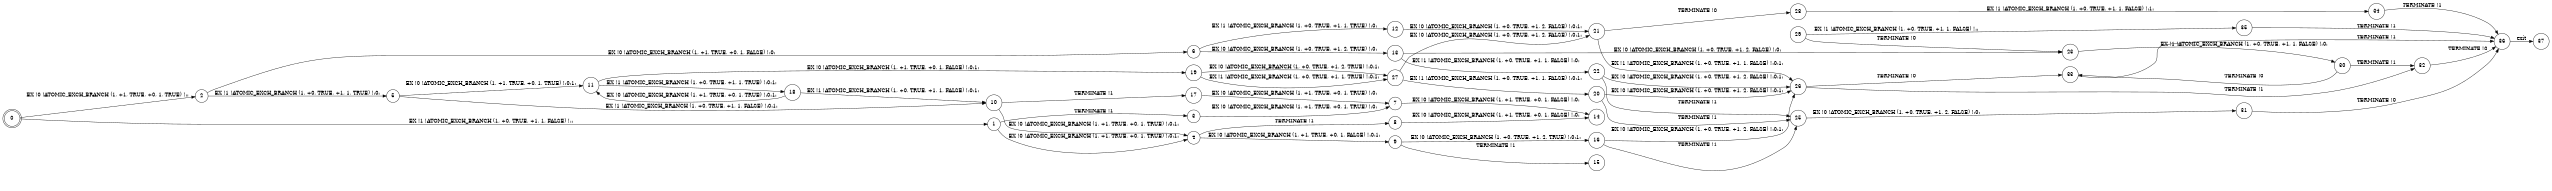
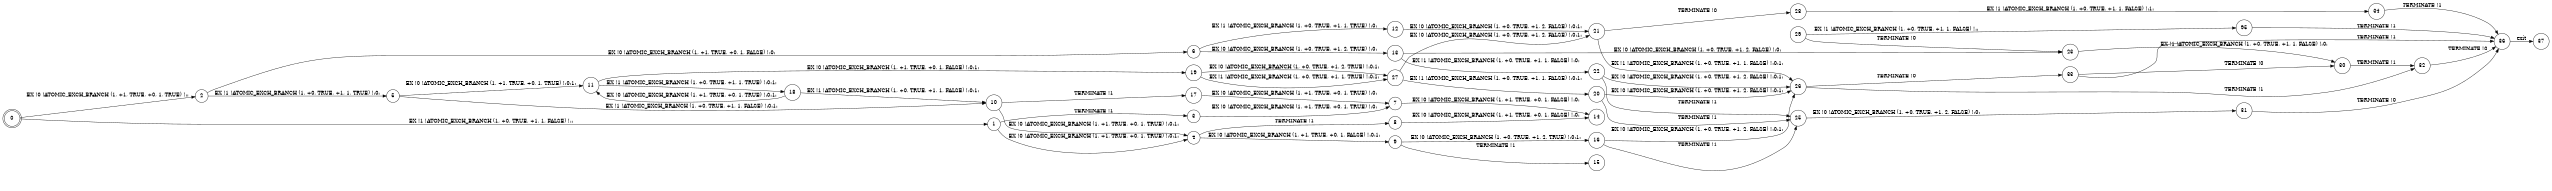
(2244, 28) -> (2244, 28)
(2211, 82) -> (2204, 70)
